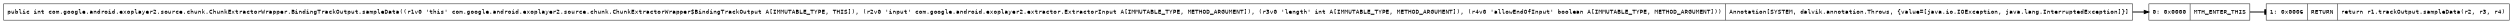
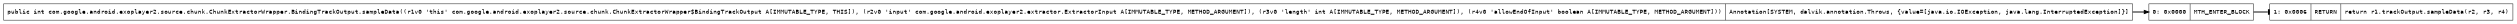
(2220, 12) -> (2222, 12)
